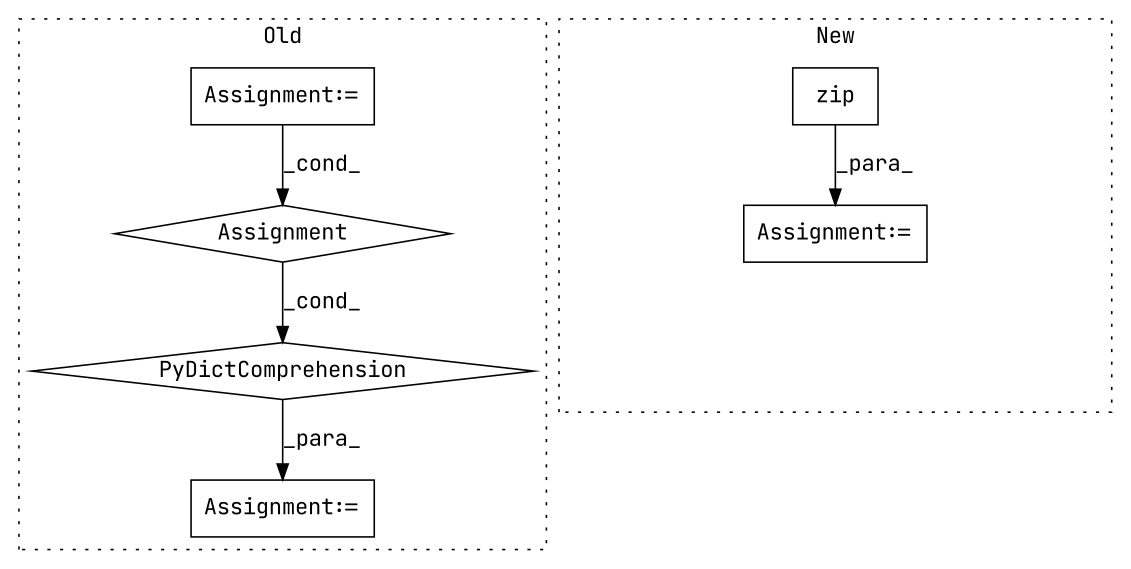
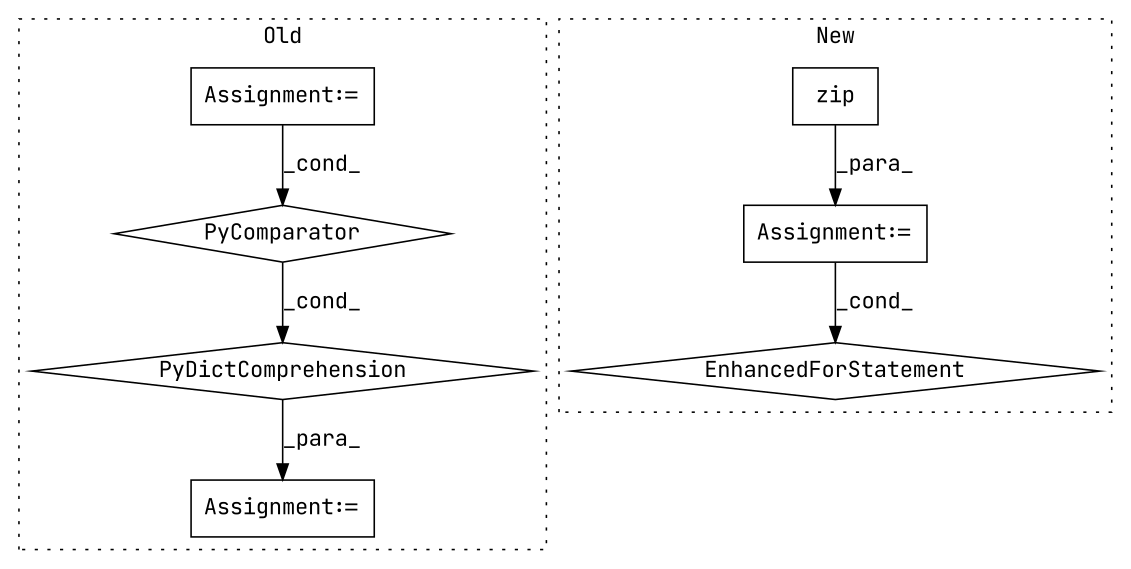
(283, 234) -> (283, 234)
none -> (835, 371)
